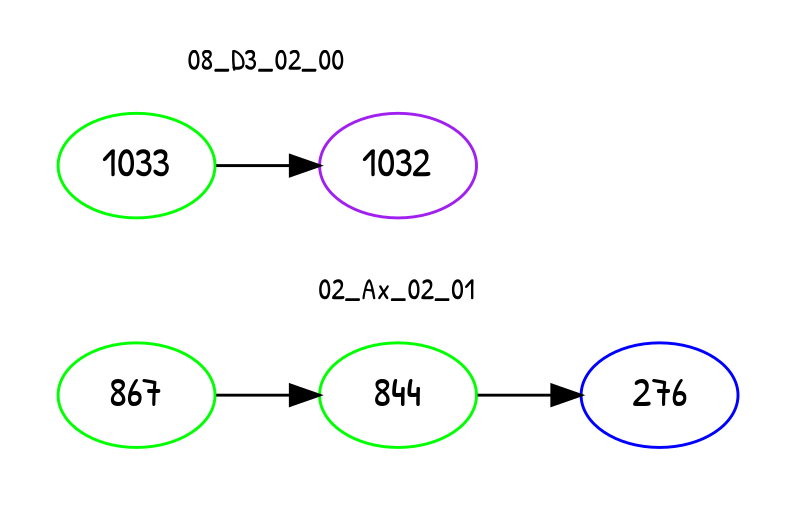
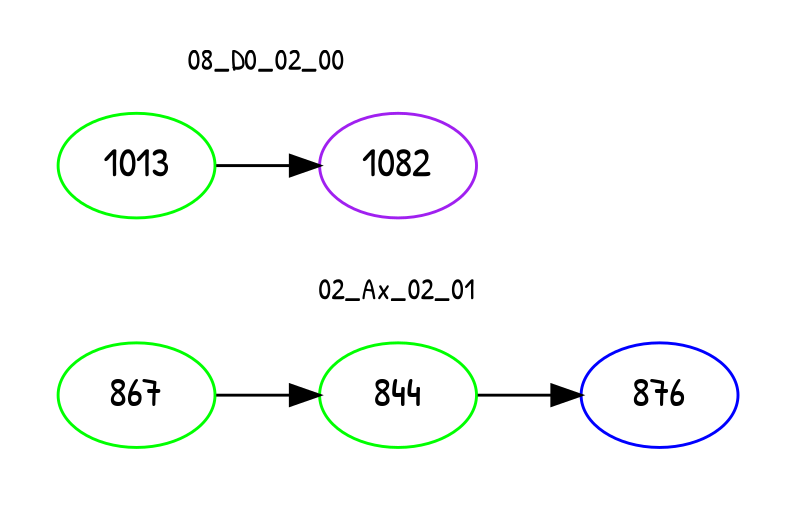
(267, 62) -> (267, 62)
(137, 166) -> (137, 166)
(398, 166) -> (398, 166)
(660, 395) -> (660, 395)
